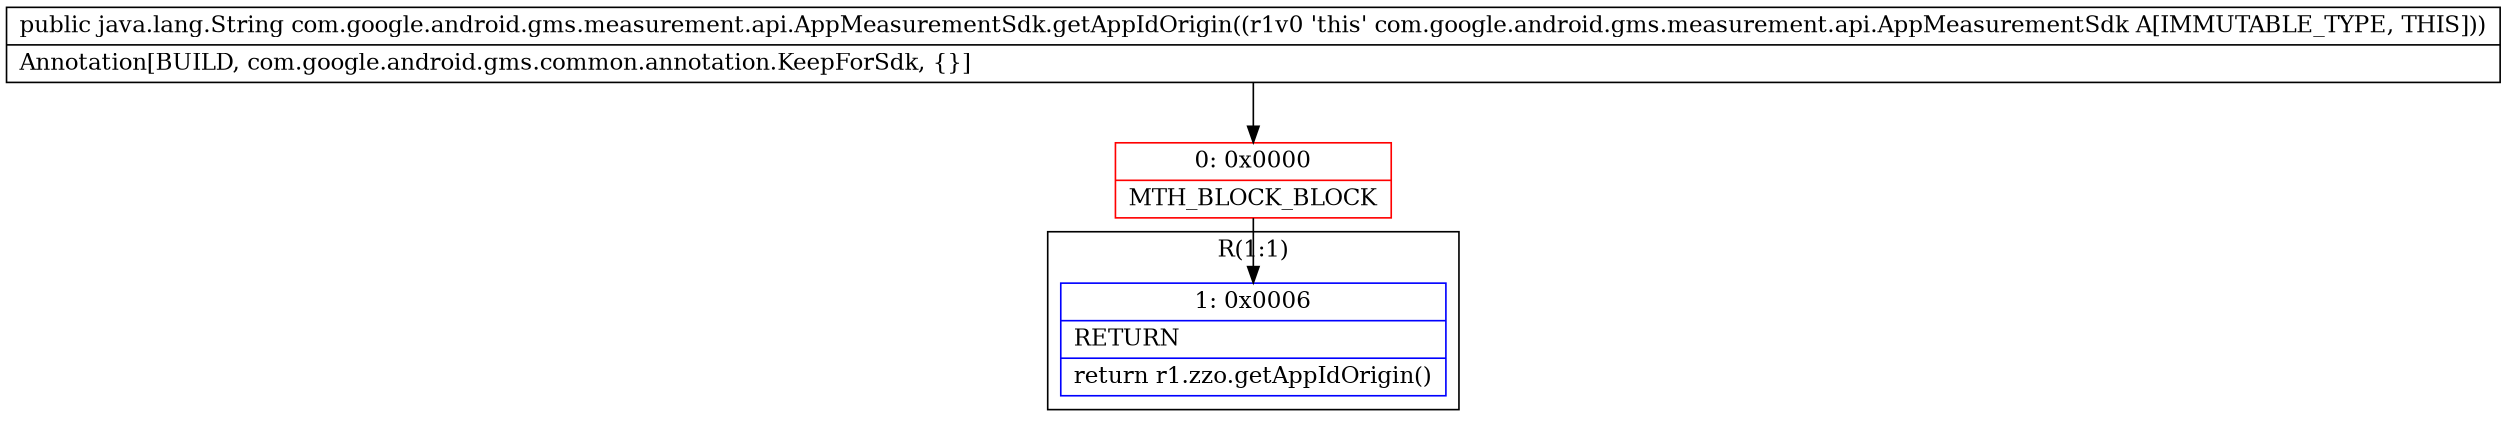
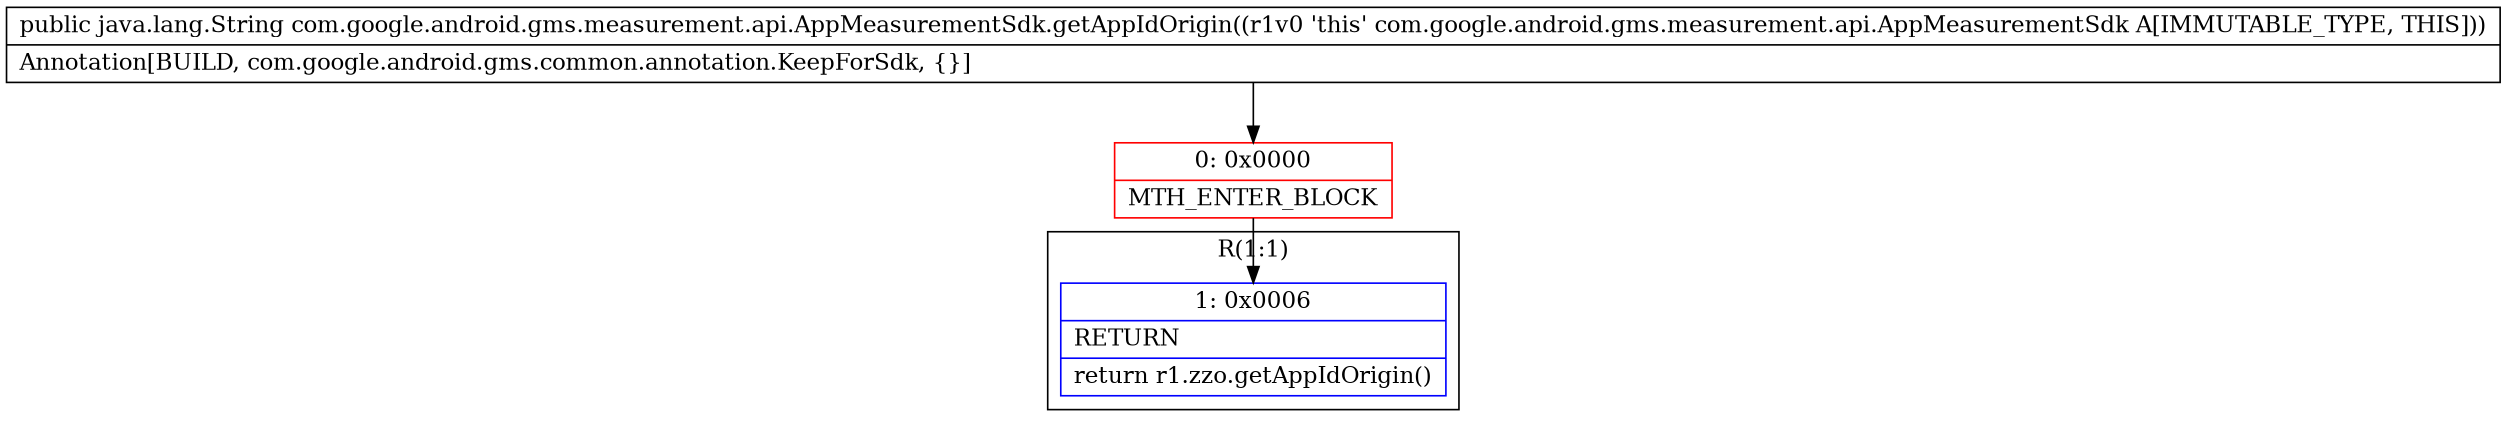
(1253, 198) -> (1253, 198)
